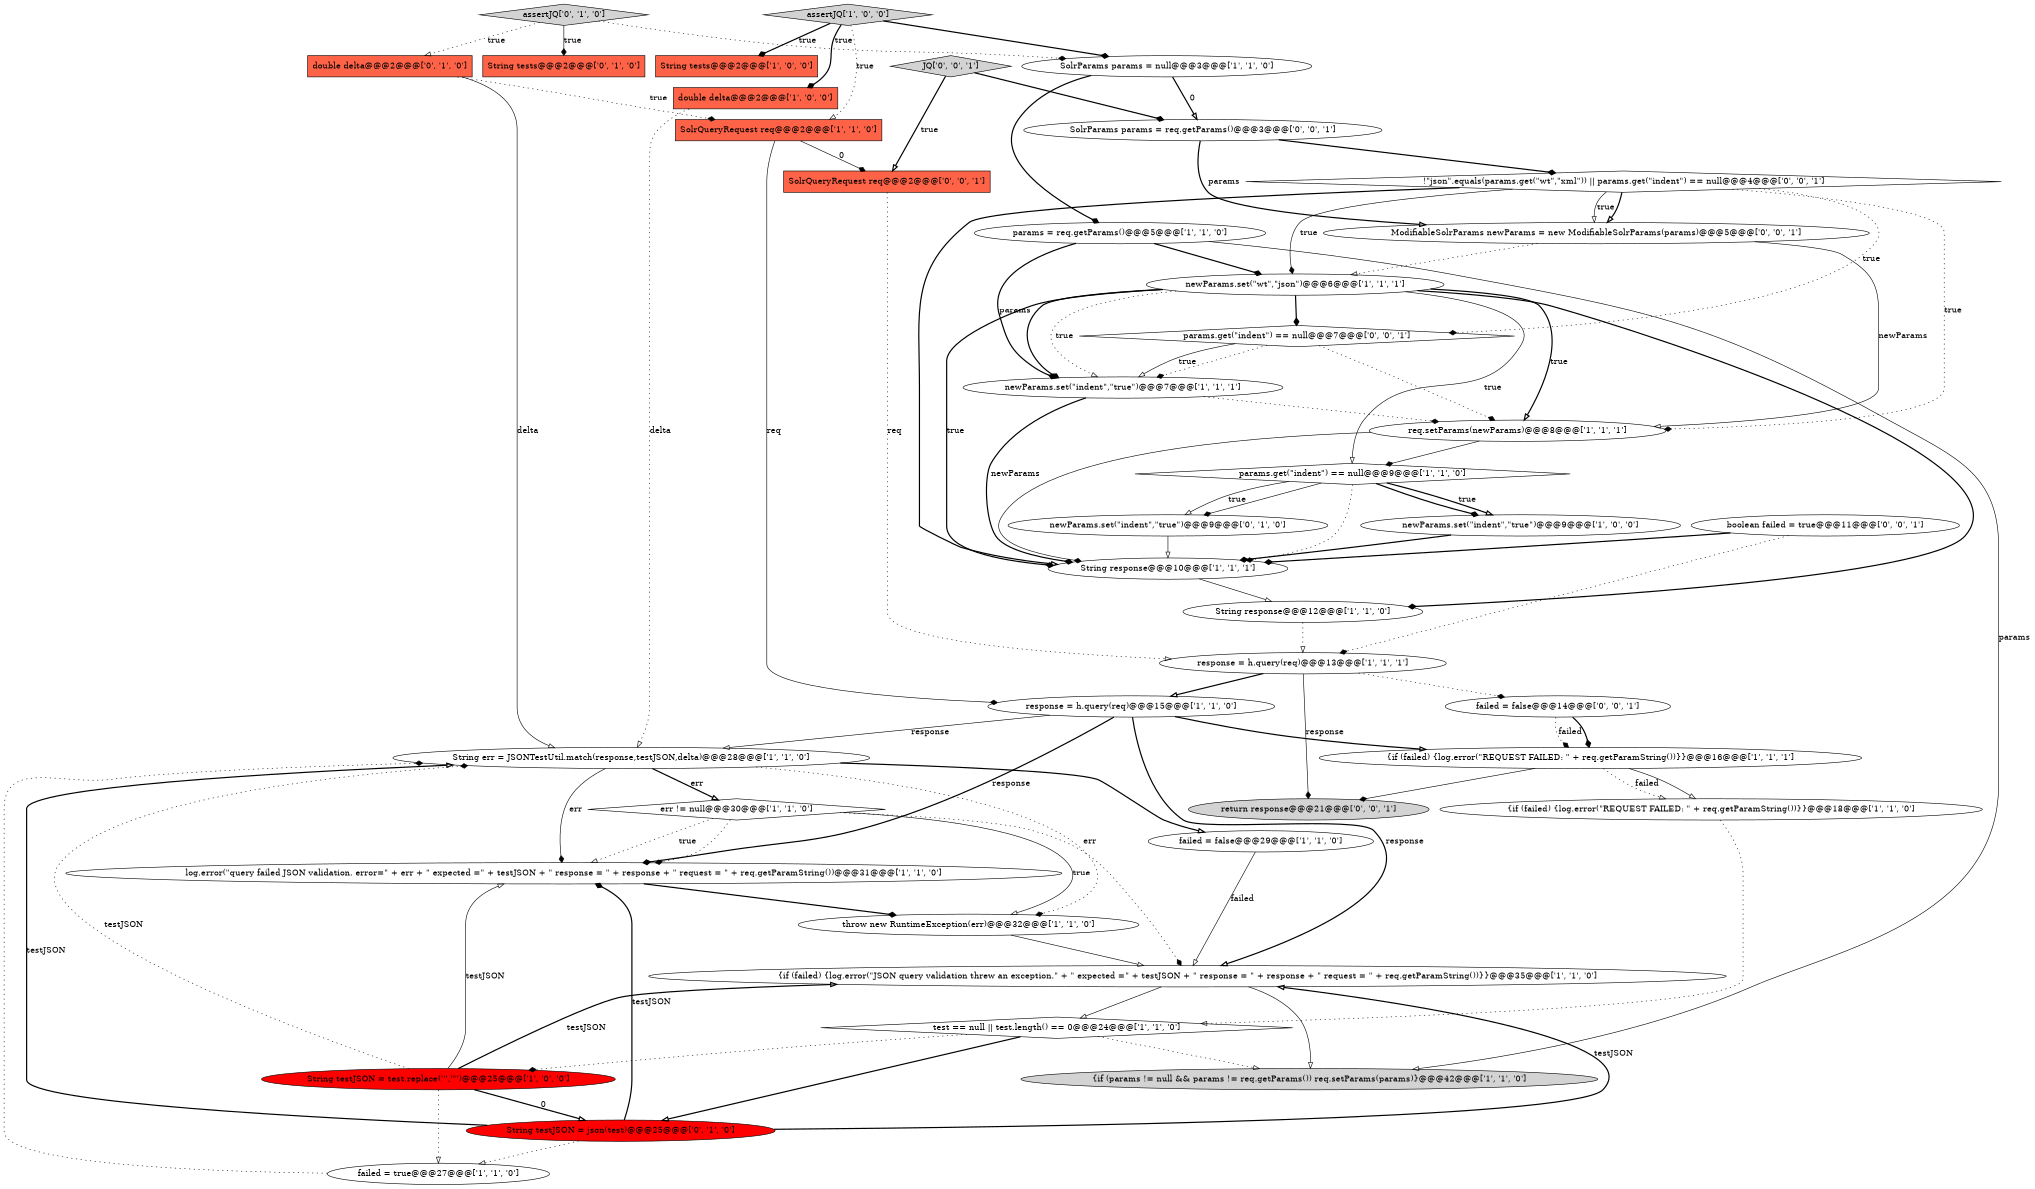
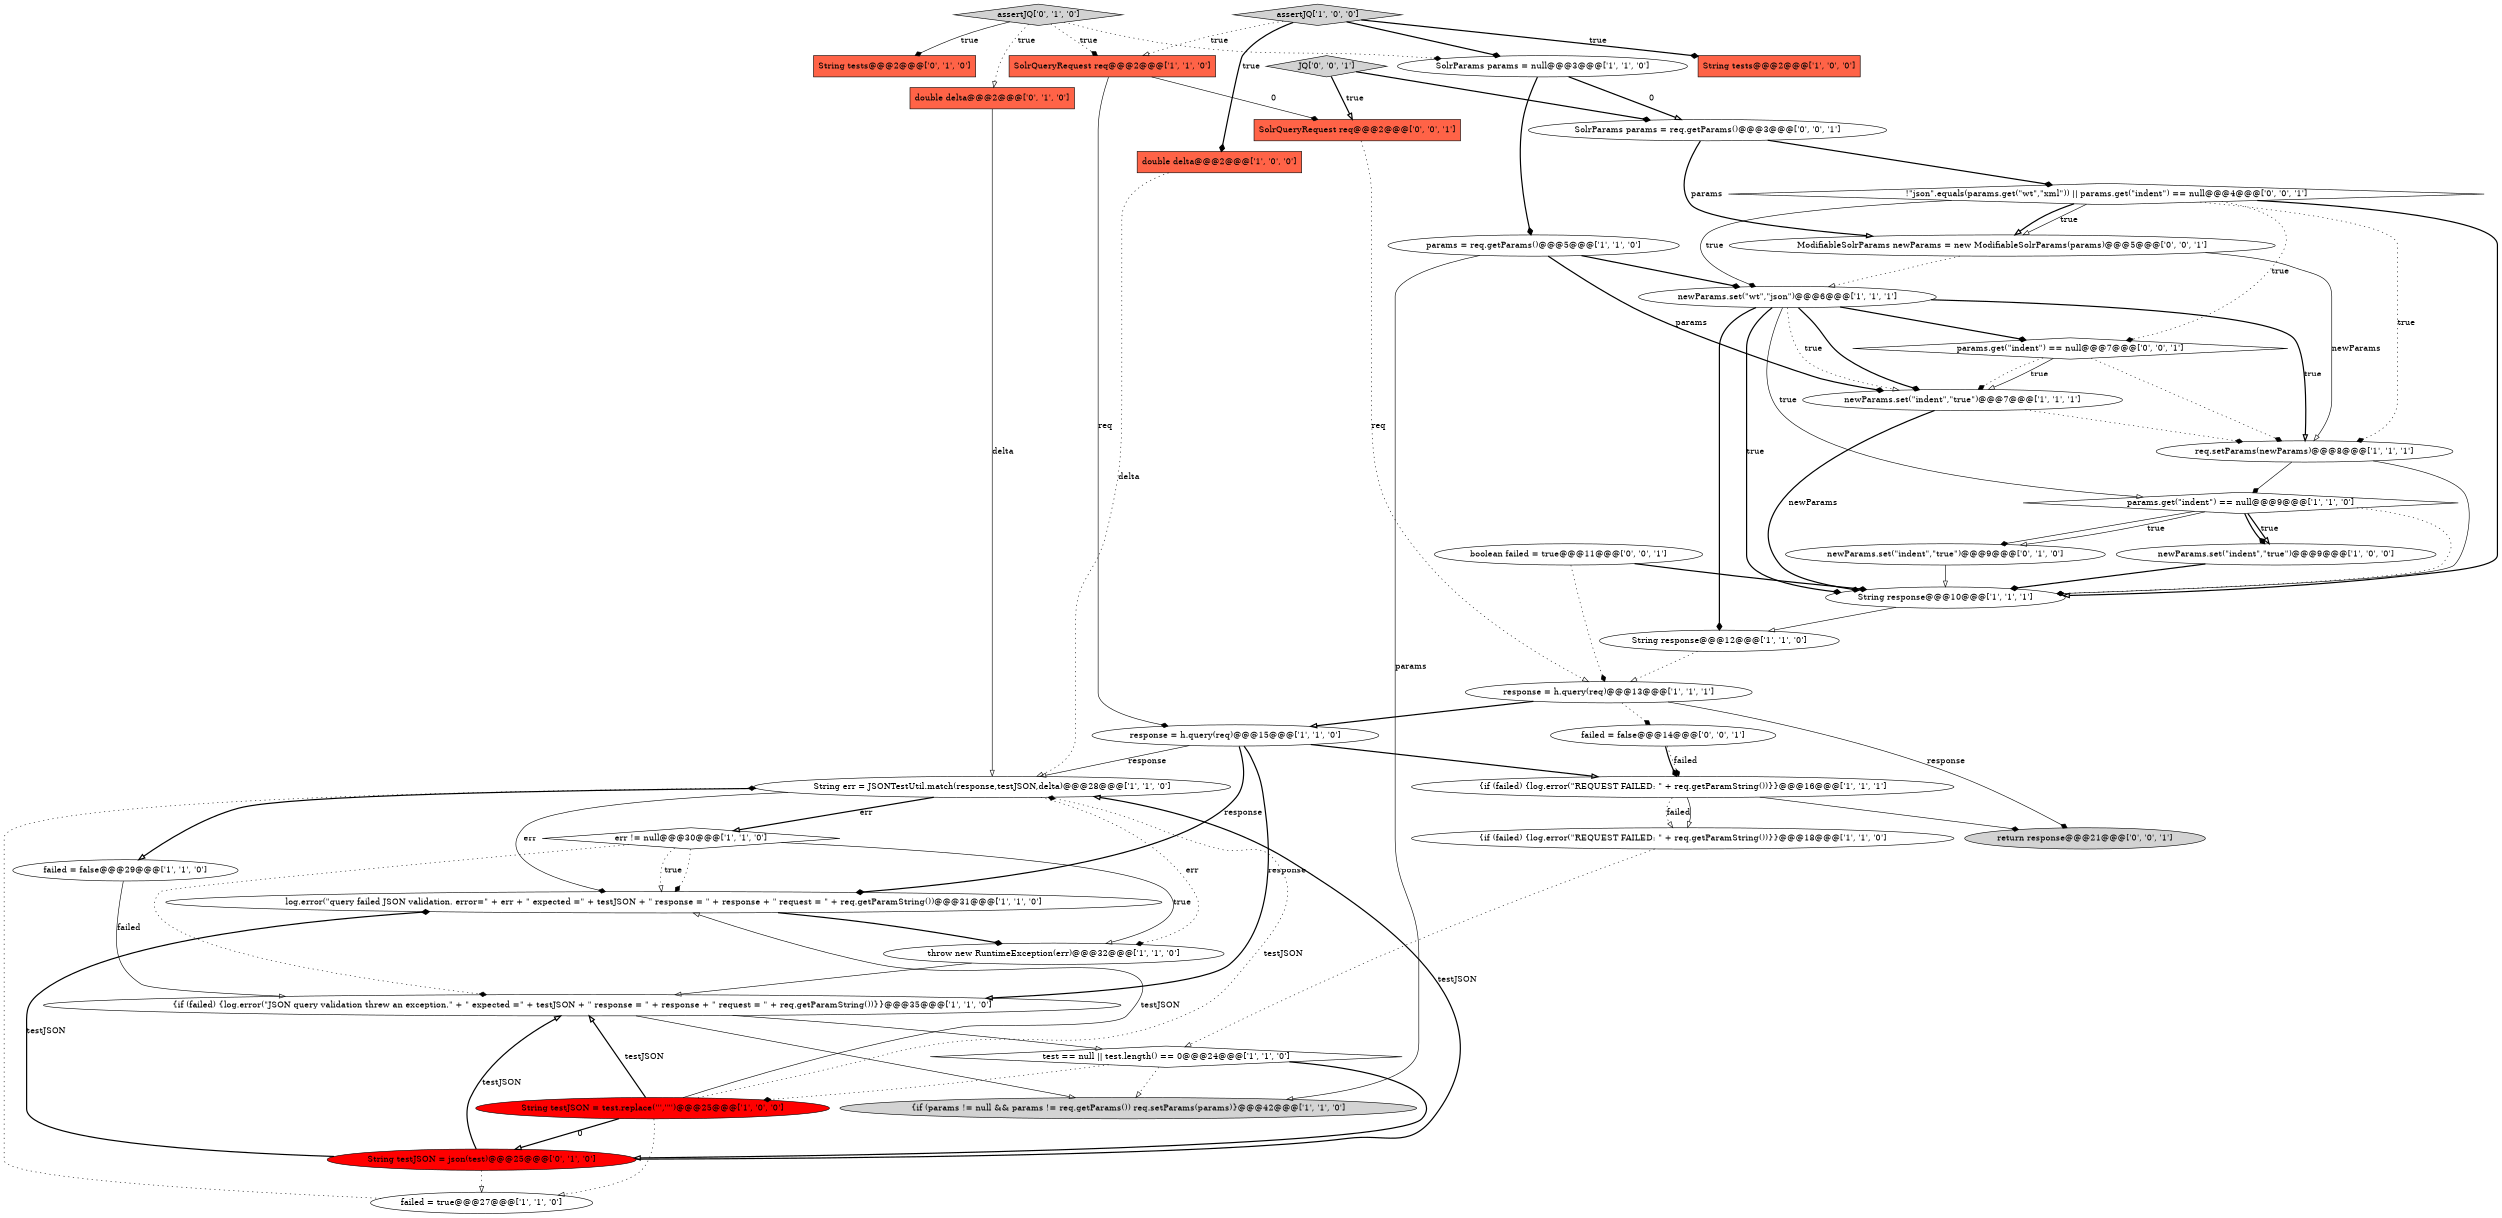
(583, 97) -> (1071, 38)
